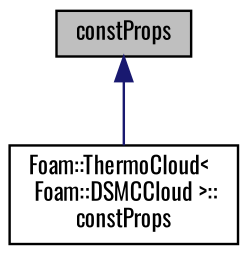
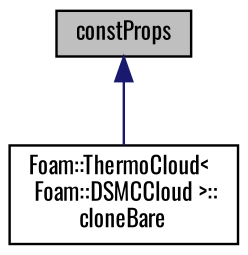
(124, 195) -> (124, 195)
